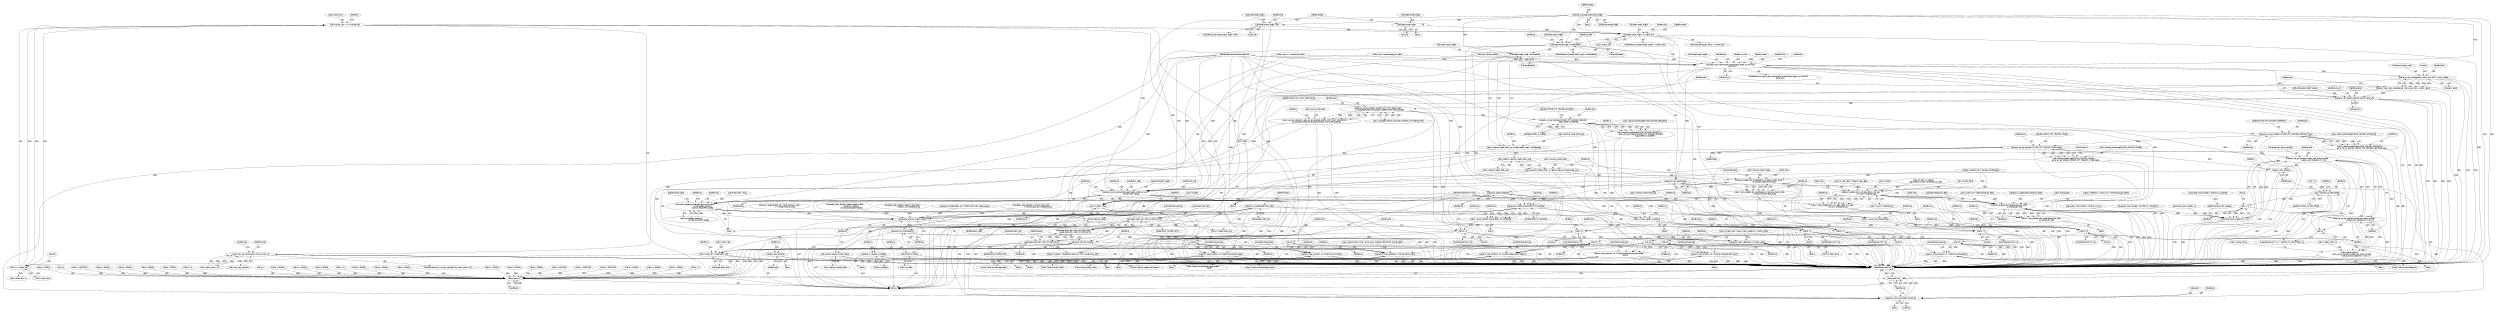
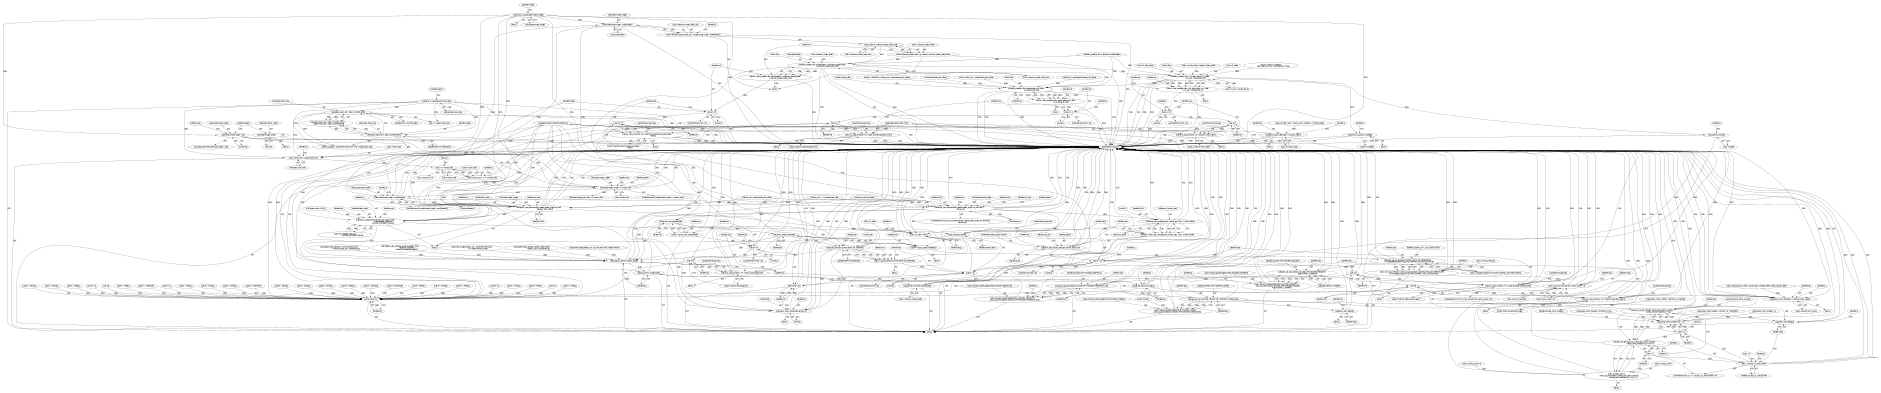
(1389, 96) -> none
(1012, 263) -> (517, 151)
